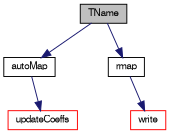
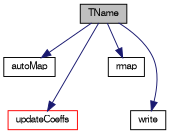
(35, 89) -> (76, 63)
(135, 89) -> (152, 55)
(148, 120) -> (148, 120)
